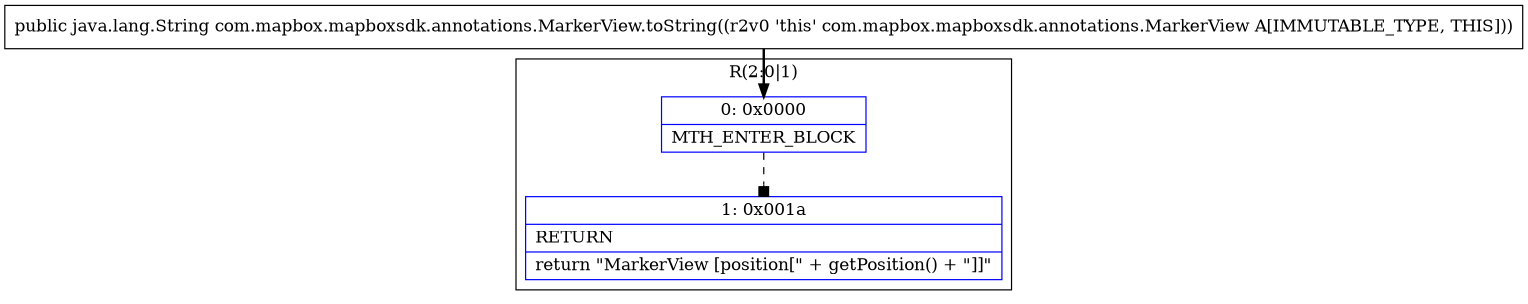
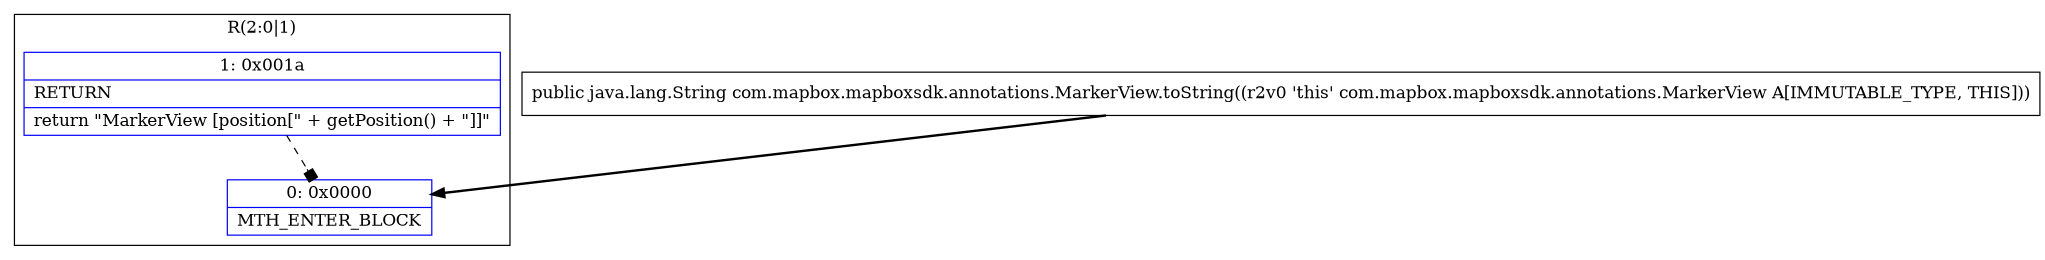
(764, 168) -> (297, 152)
